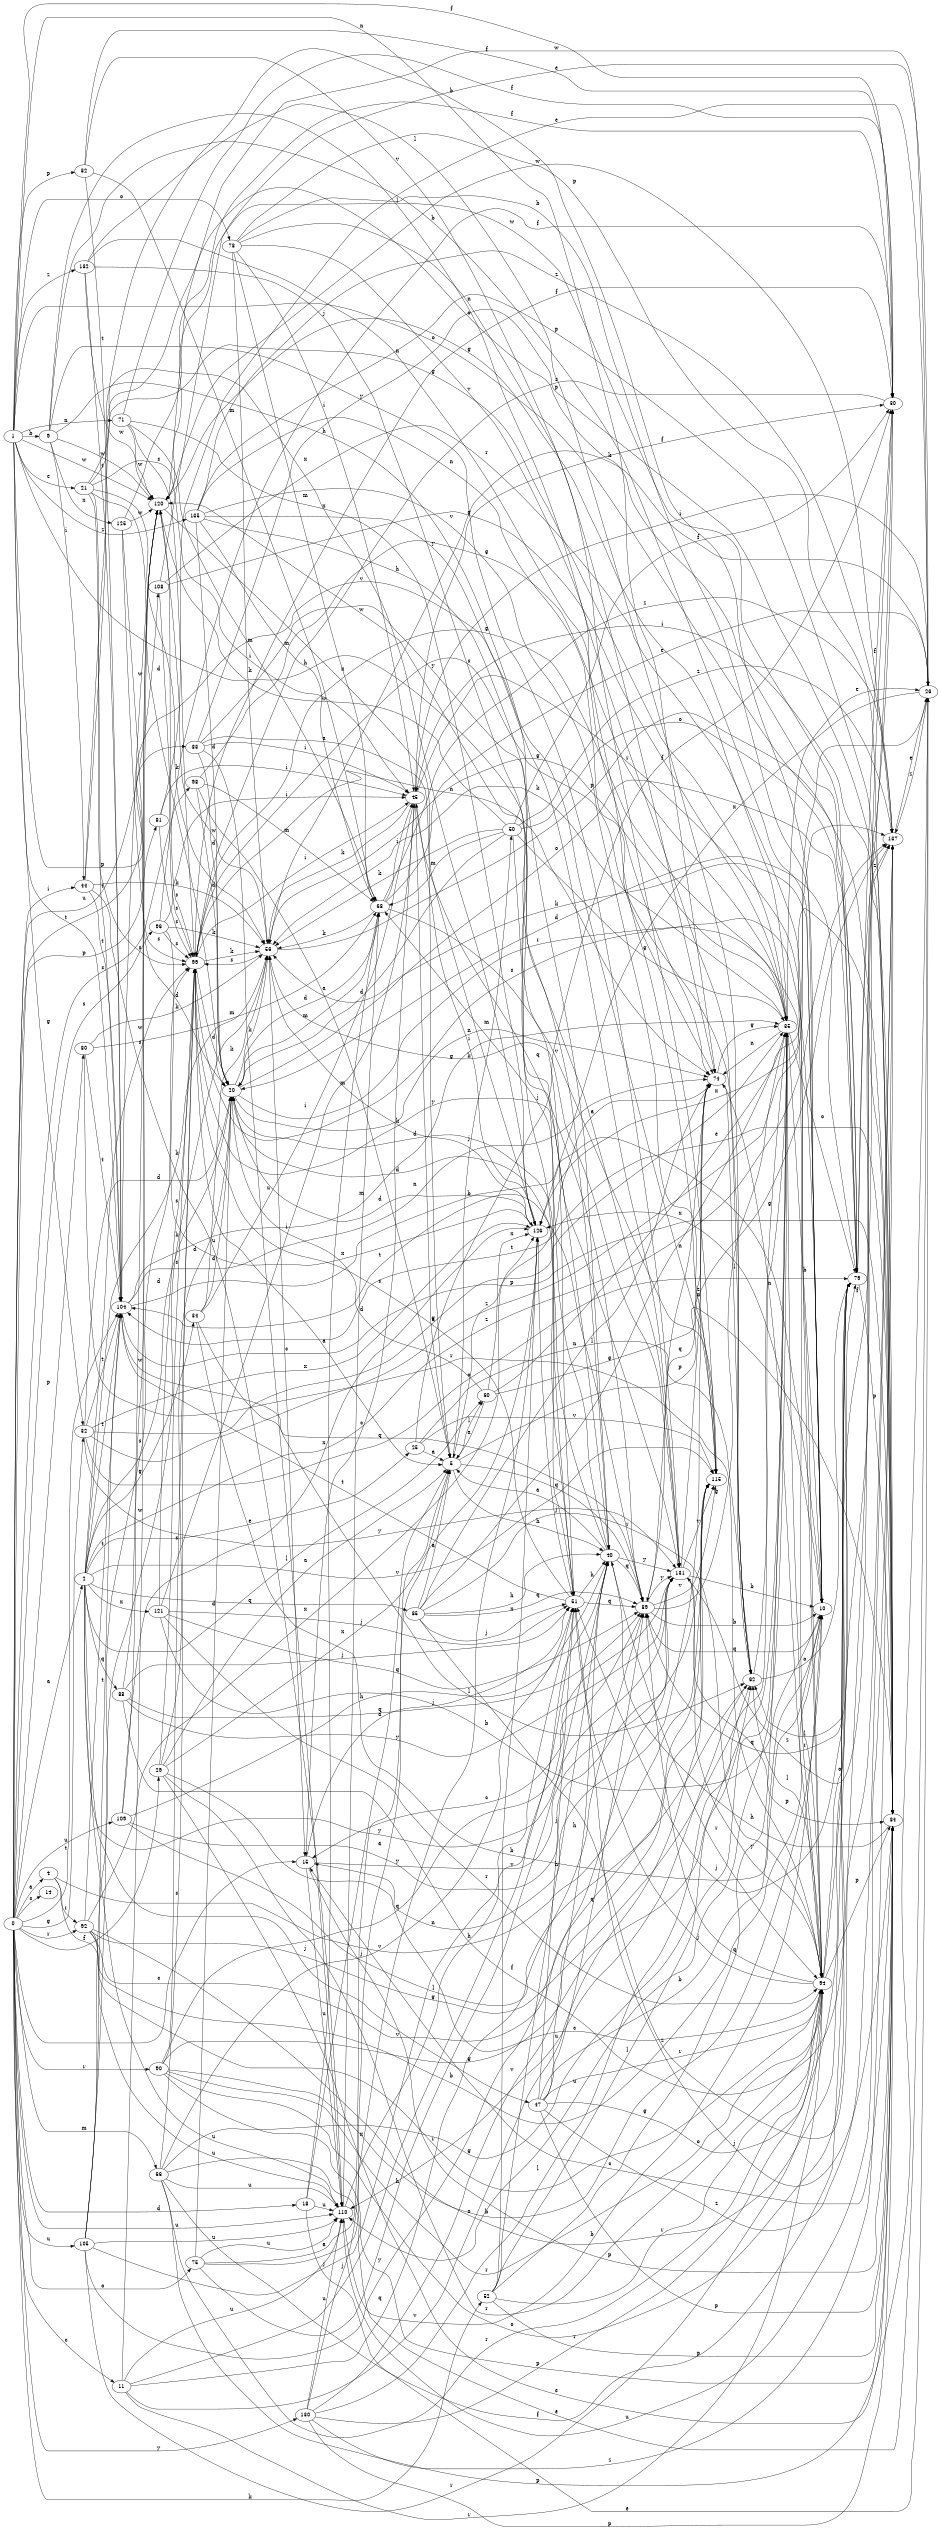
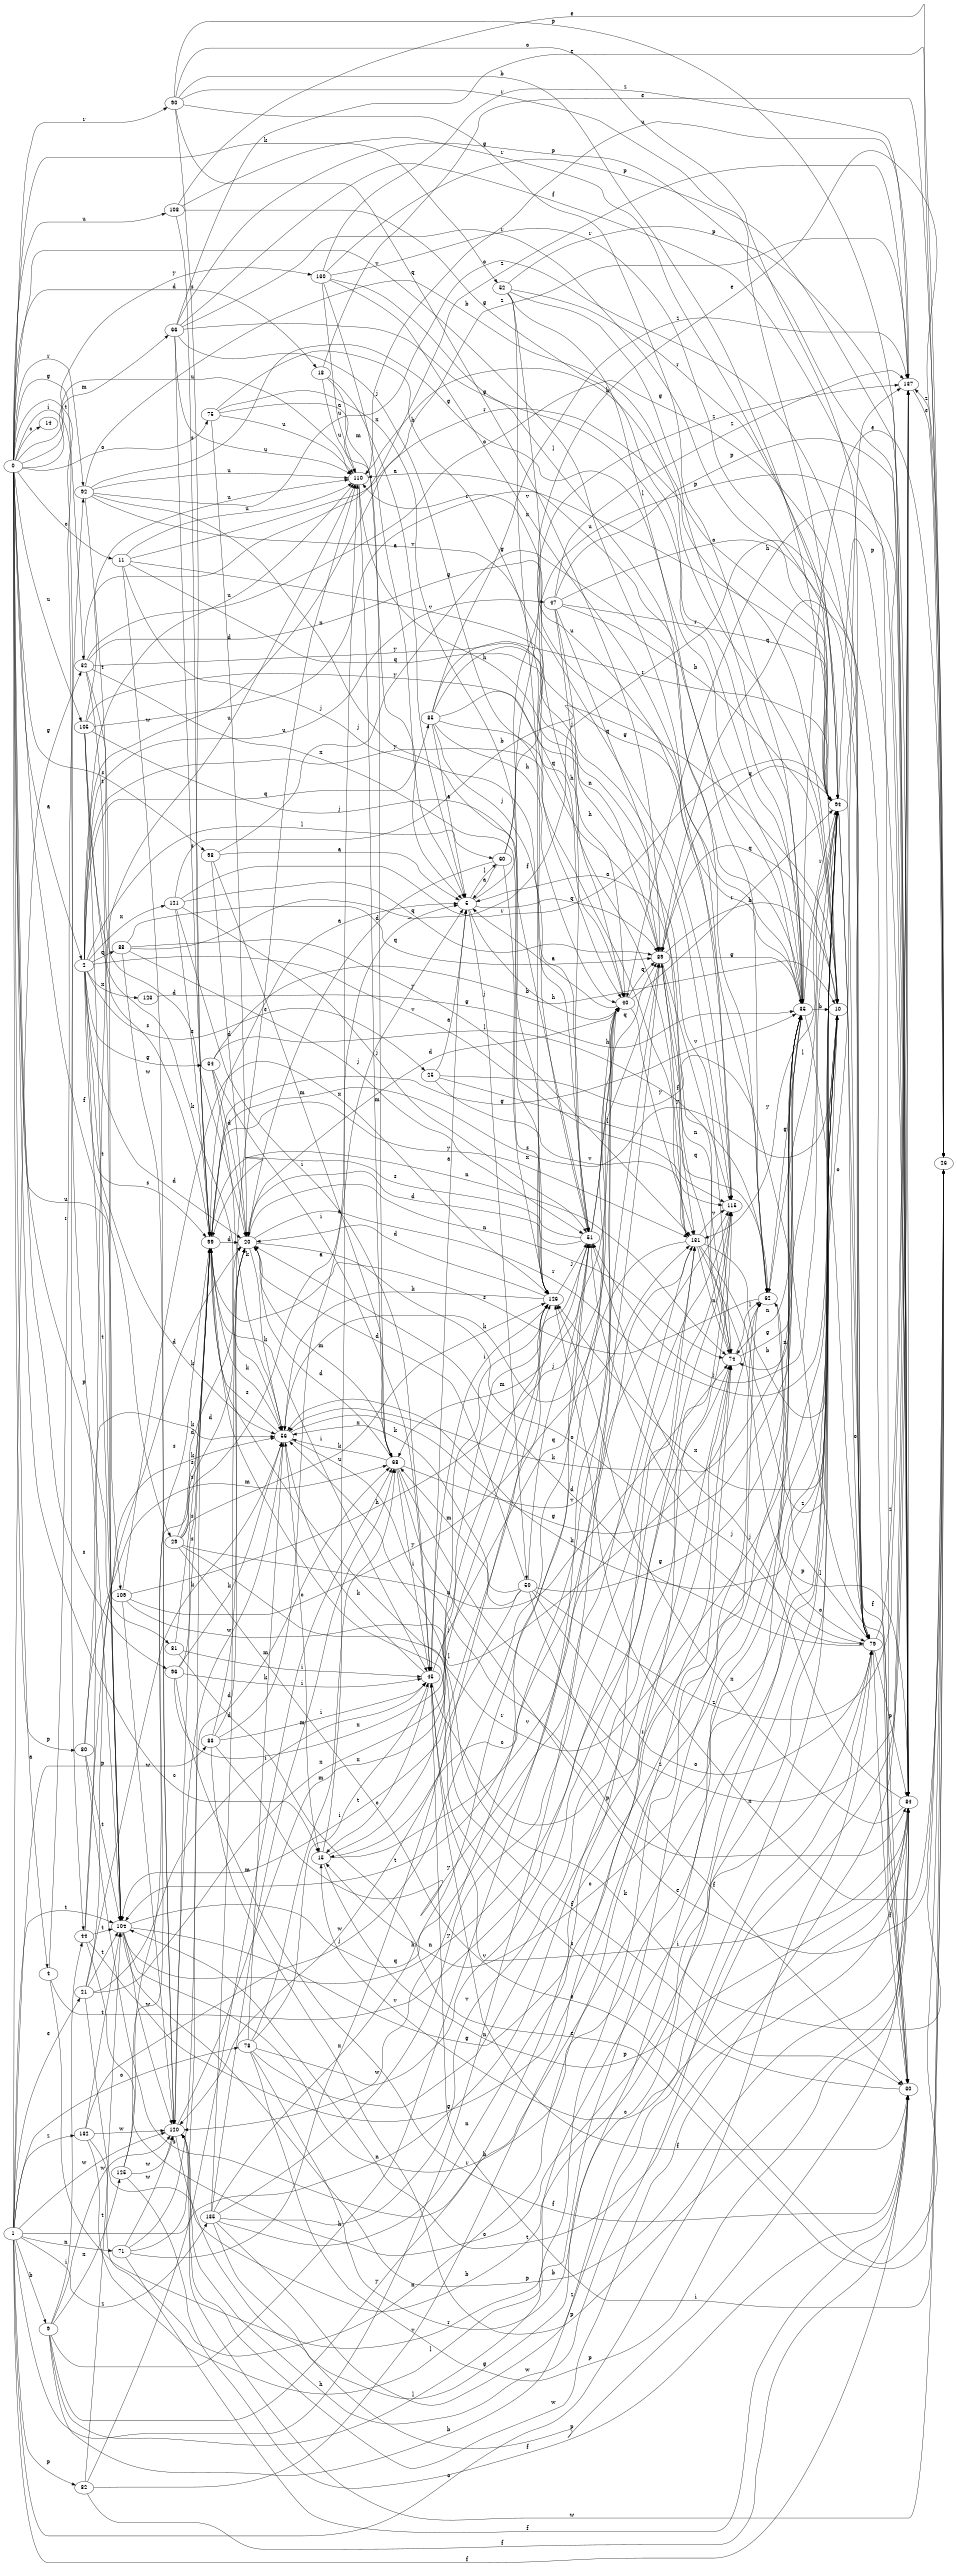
(99, 750) -> none
none -> (148, 998)
